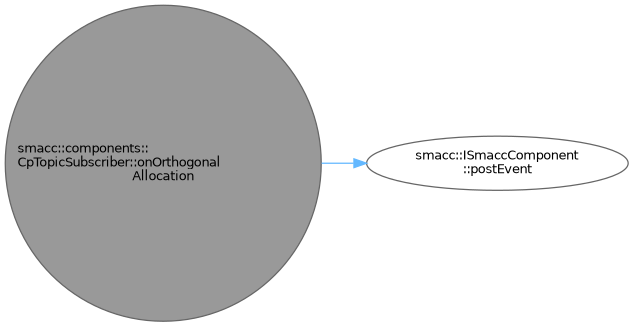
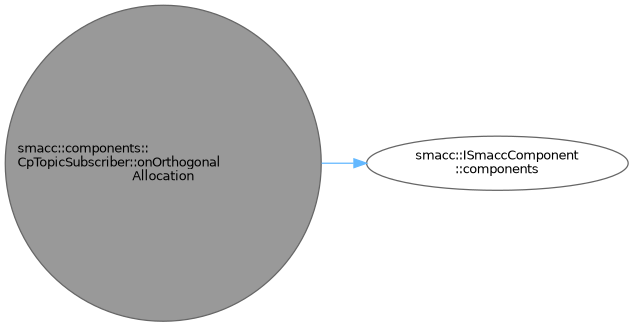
(497, 163) -> (497, 163)
